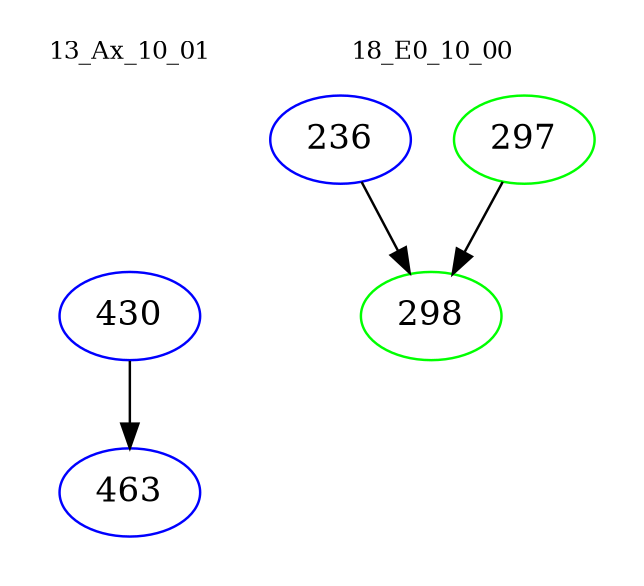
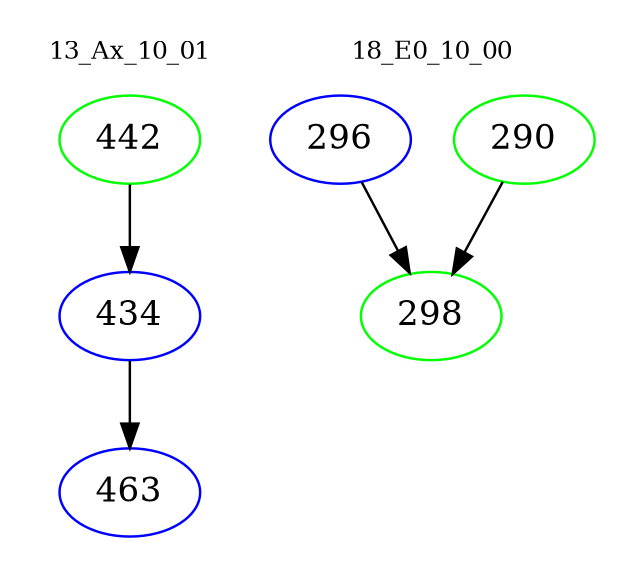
none -> (130, 140)
(341, 140) -> (341, 140)
(524, 140) -> (524, 140)
(130, 316) -> (130, 316)
